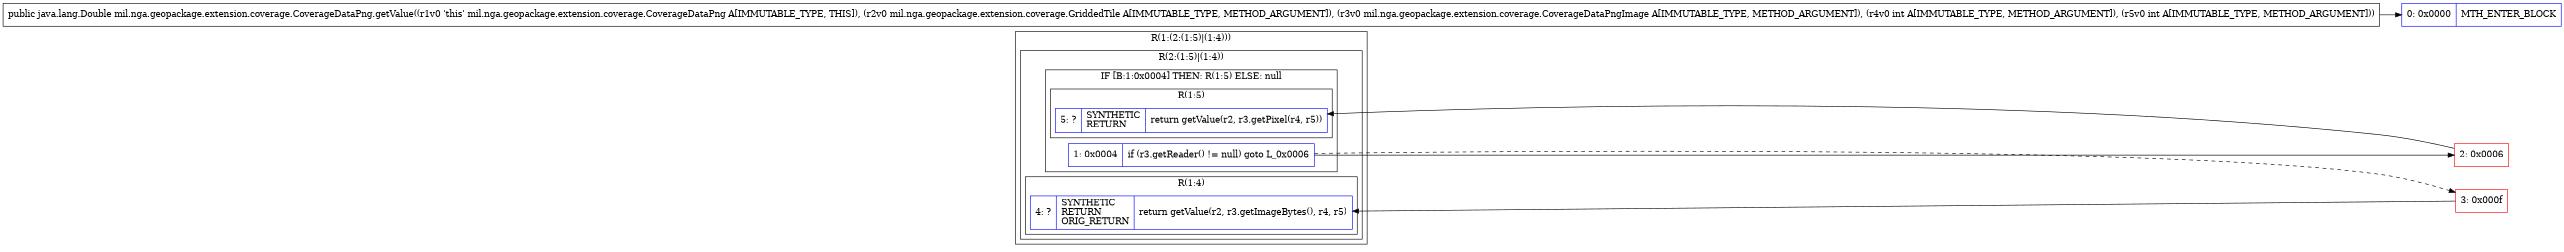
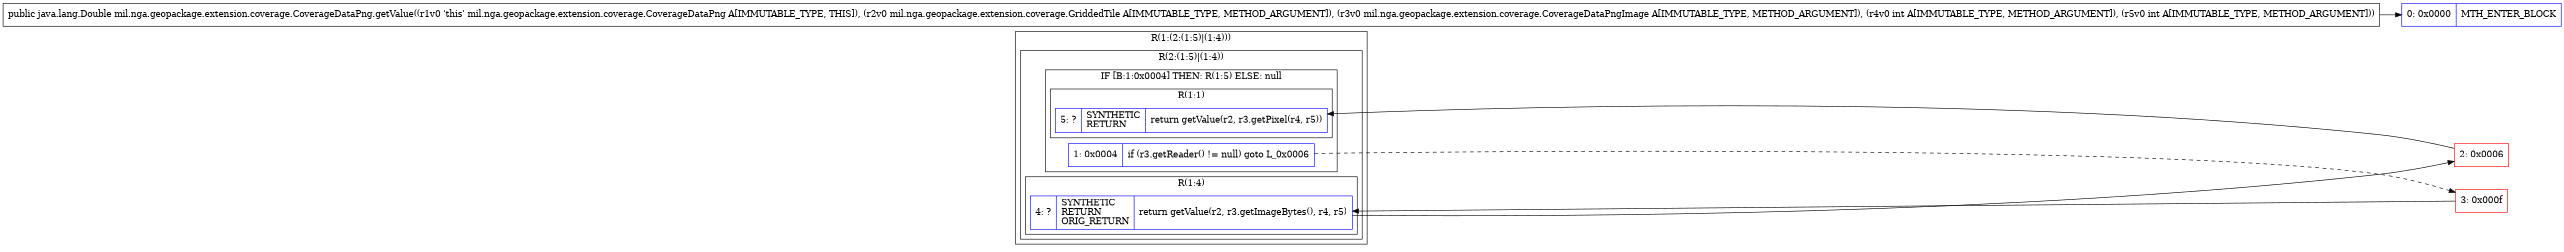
(1191, 96) -> (1191, 96)
(1711, 155) -> (1792, 211)
